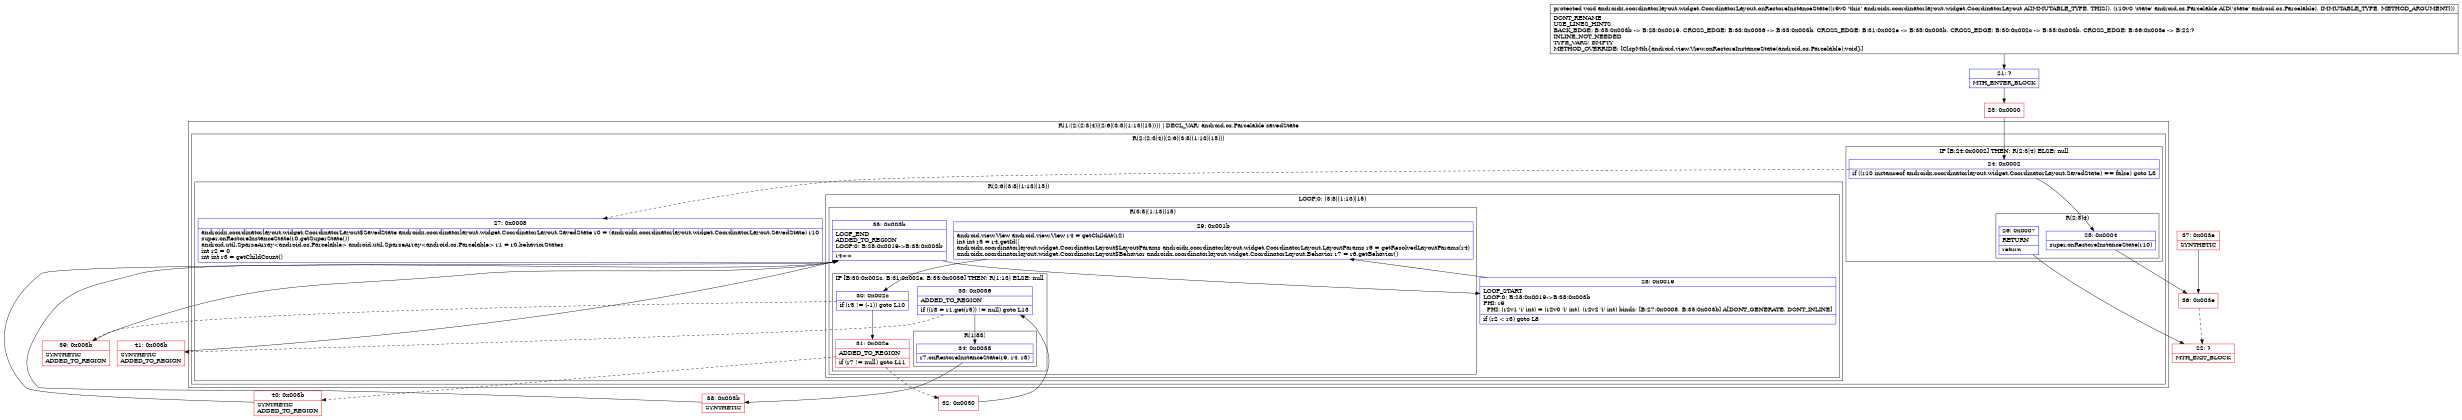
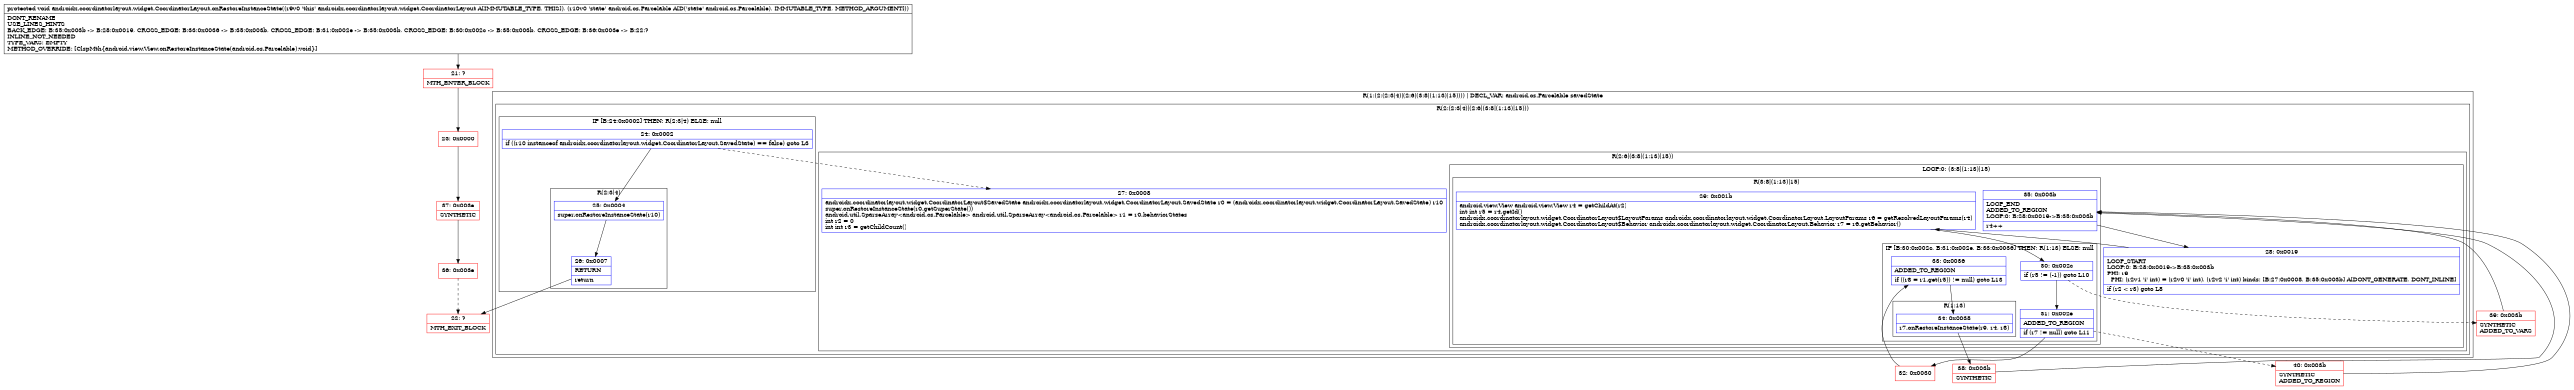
(2004, 78) -> (458, 78)
(2004, 137) -> (458, 172)
(2149, 271) -> (601, 236)
(975, 336) -> (1954, 306)
(151, 353) -> none
(872, 353) -> (2057, 323)
(76, 361) -> (2506, 331)
(917, 390) -> (1993, 360)
